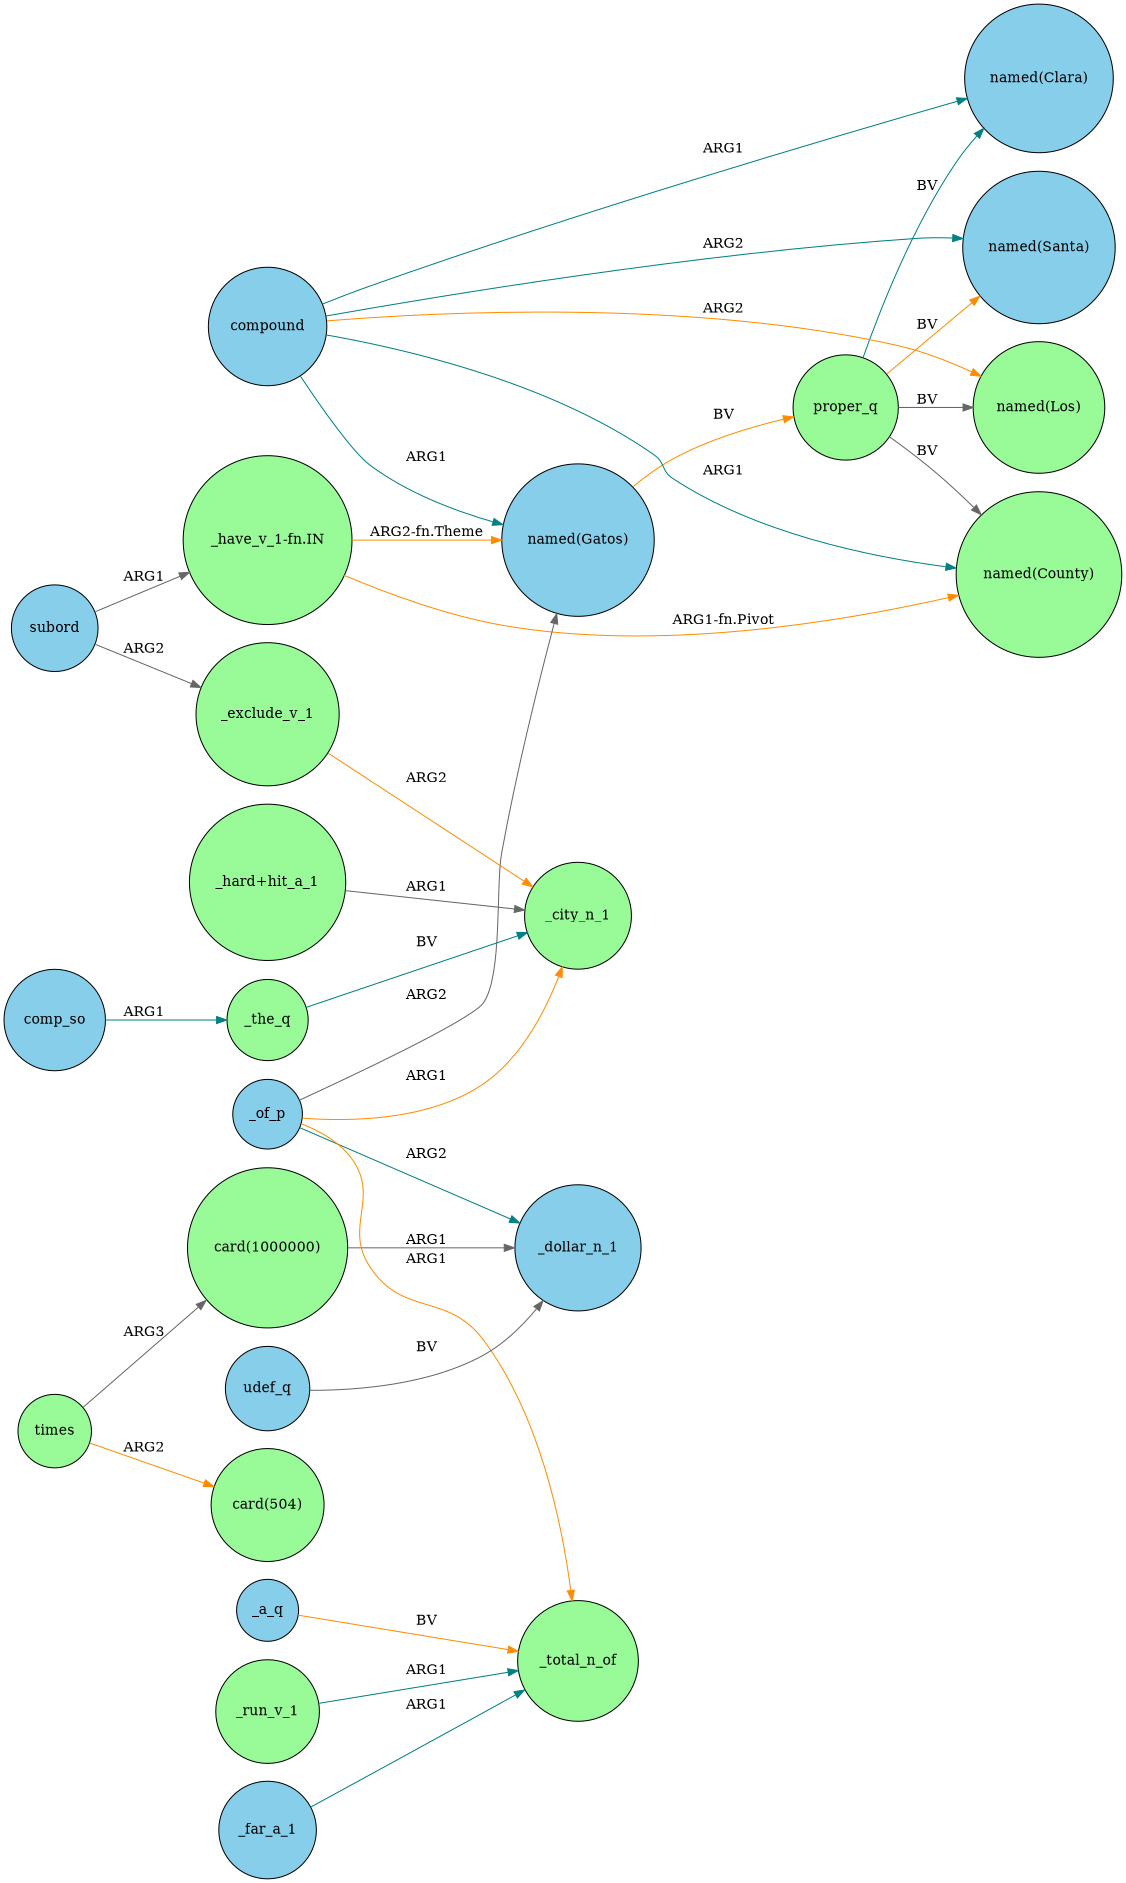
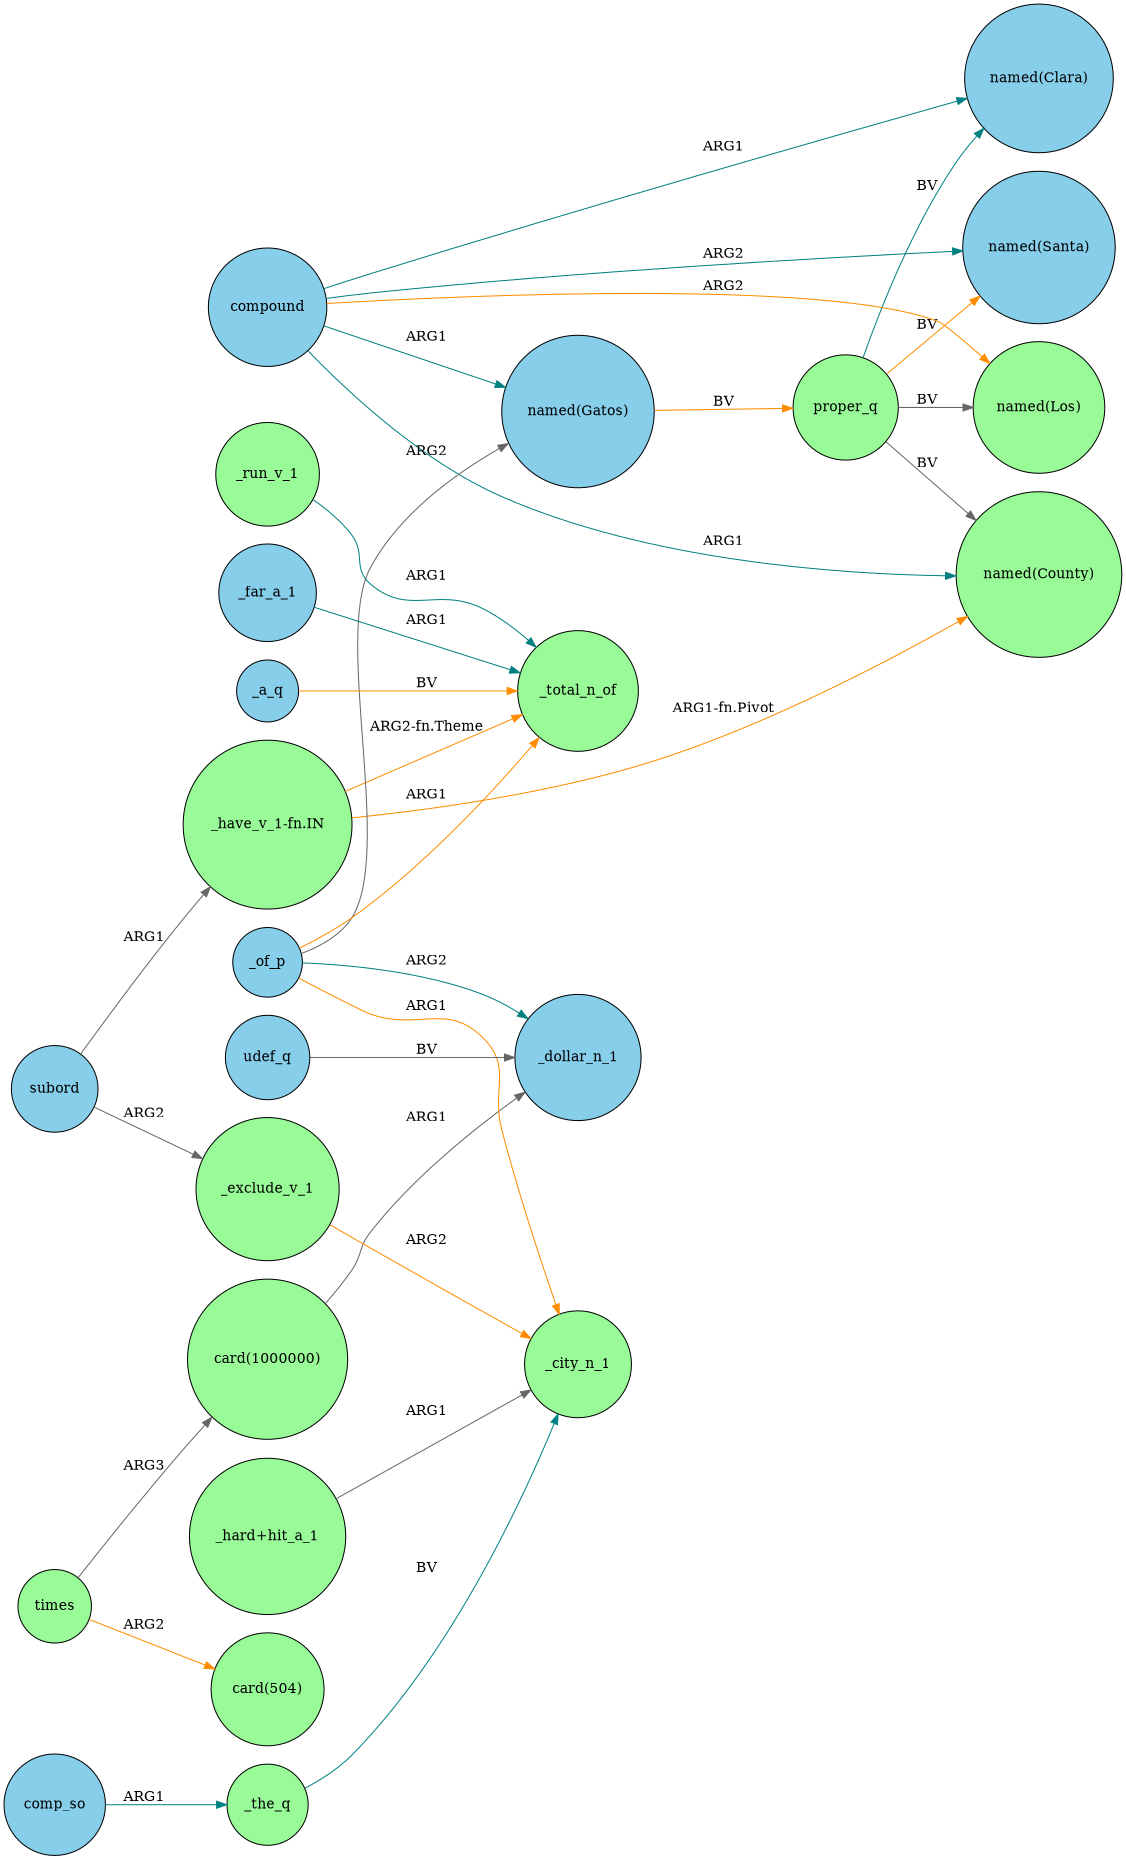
(422, 540) -> (429, 755)
